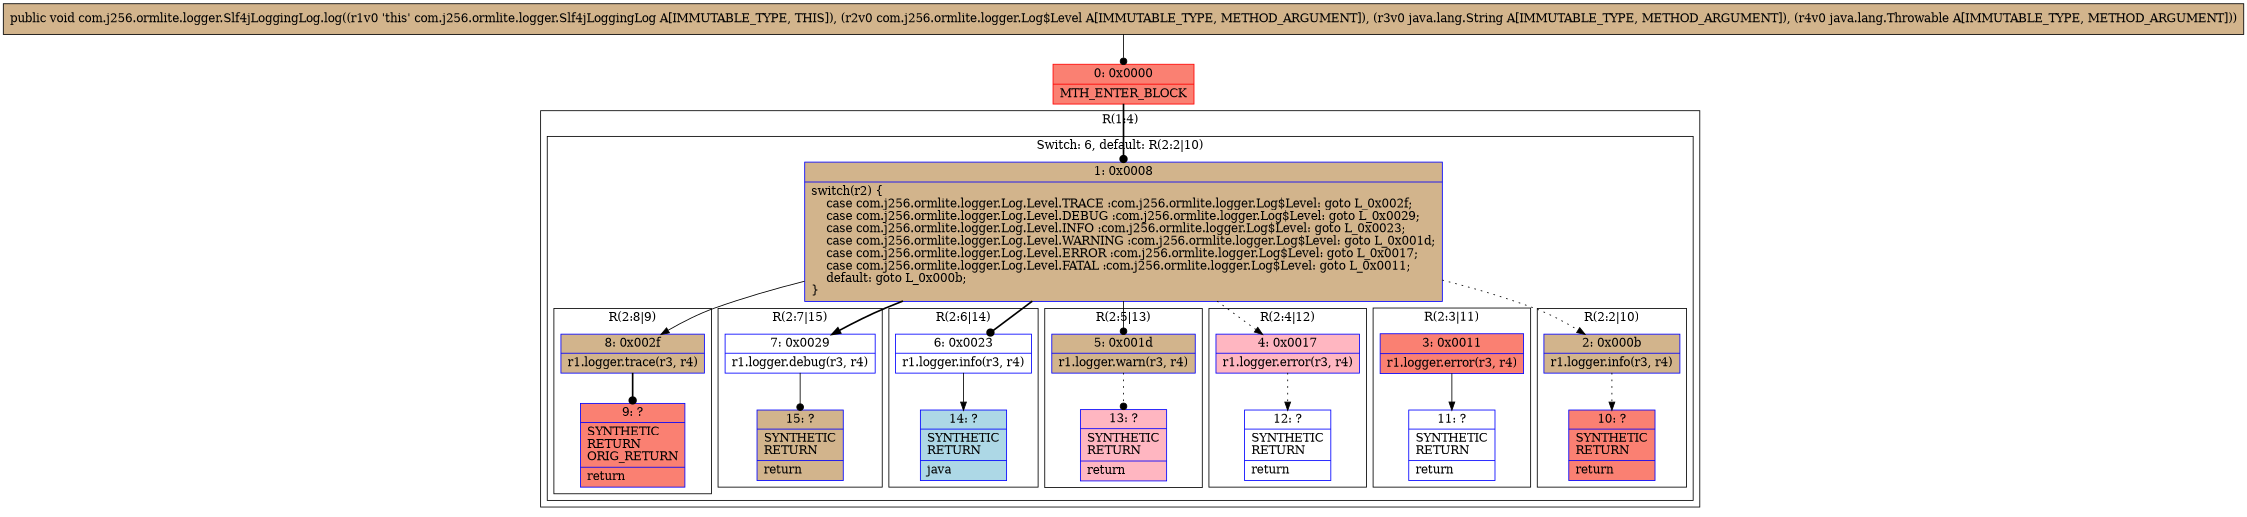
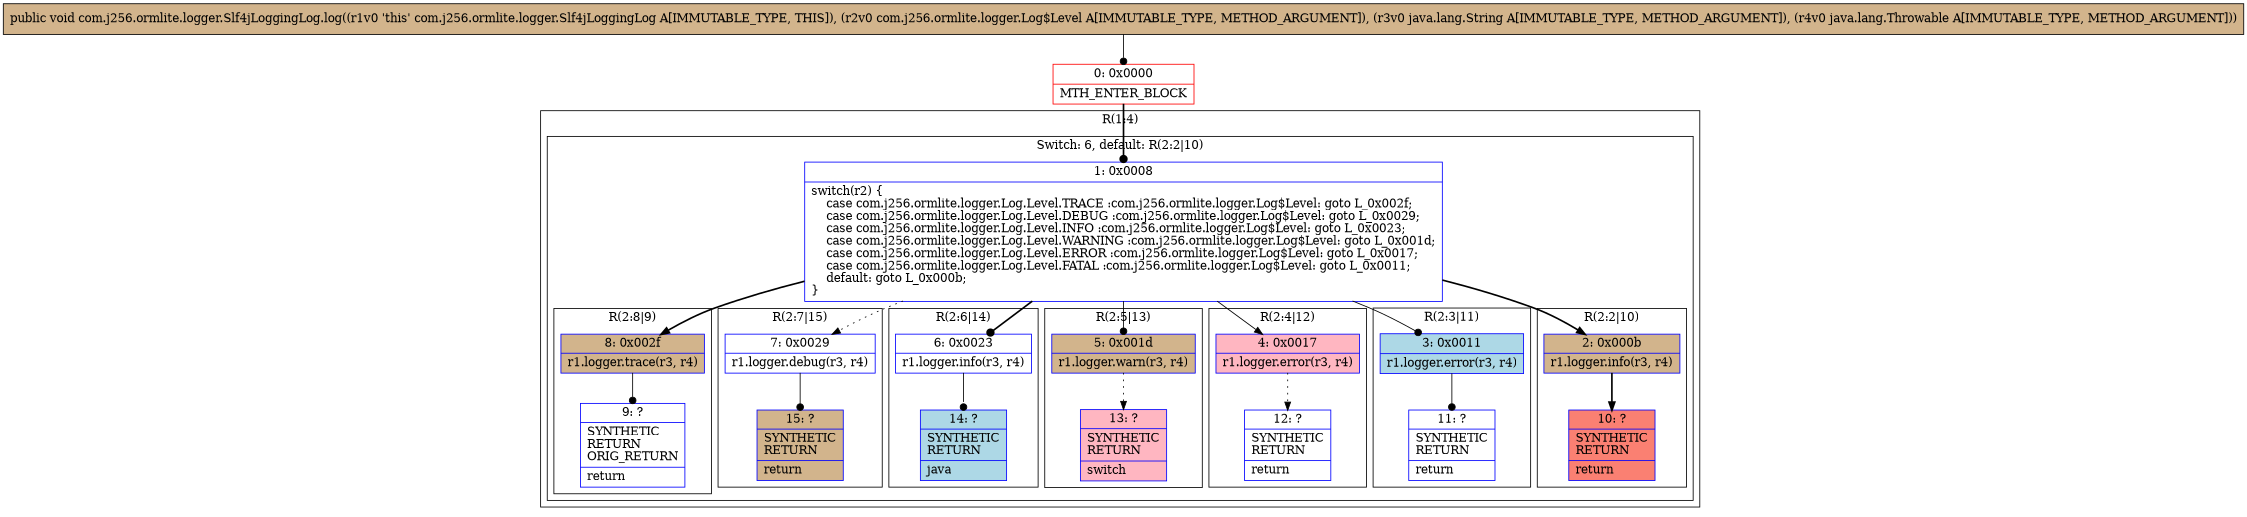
(1124, 84) -> (1124, 84)
(1124, 232) -> (1124, 232)
(1512, 300) -> (1512, 300)
(735, 301) -> (735, 301)
(871, 315) -> (871, 315)
(1237, 315) -> (1237, 315)
none -> (1384, 315)
(1452, 354) -> (1452, 354)
(633, 385) -> (633, 385)
(963, 387) -> (963, 387)
(1124, 387) -> (1124, 387)
(1612, 387) -> (1612, 387)
(1452, 388) -> (1452, 388)
(633, 445) -> (633, 445)
(1106, 471) -> (1107, 471)
